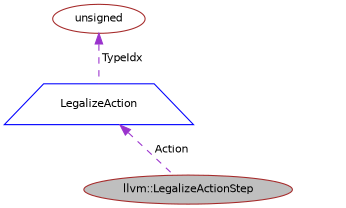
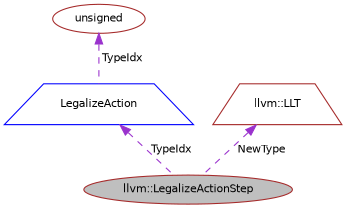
none -> (277, 104)
(170, 150) -> (170, 150)
